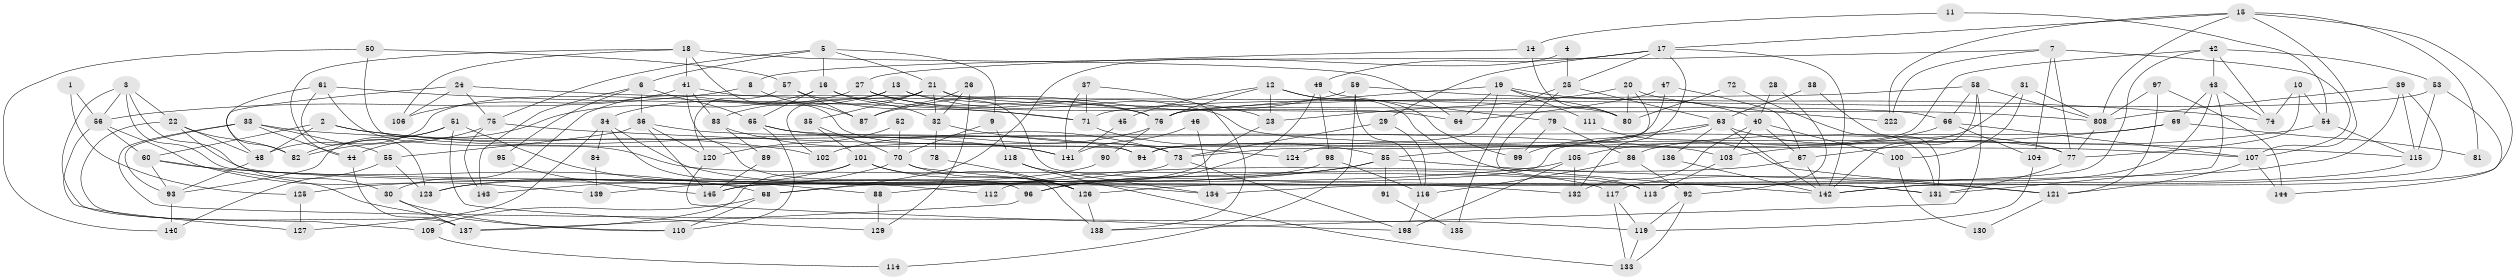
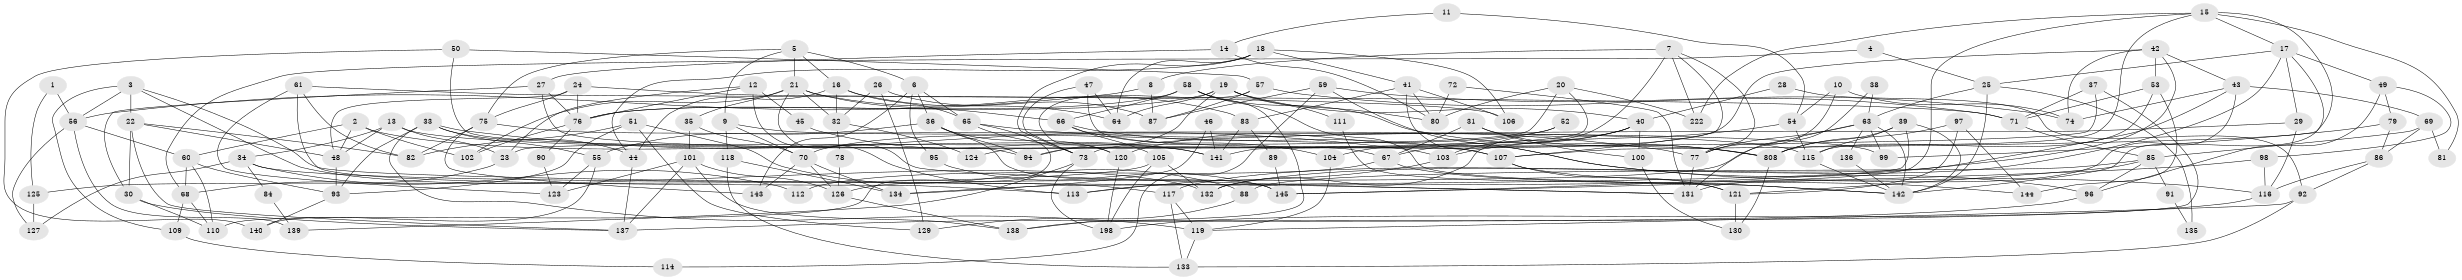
(1430, 122) -> (1306, 134)
(2086, 140) -> (1758, 198)
